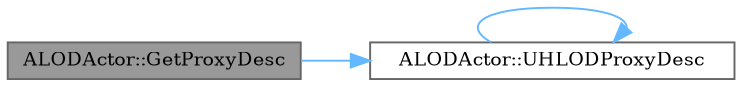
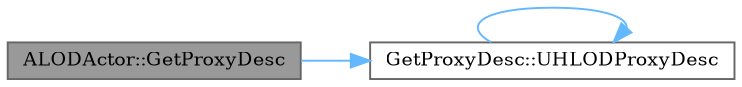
(552, 61) -> (552, 61)
